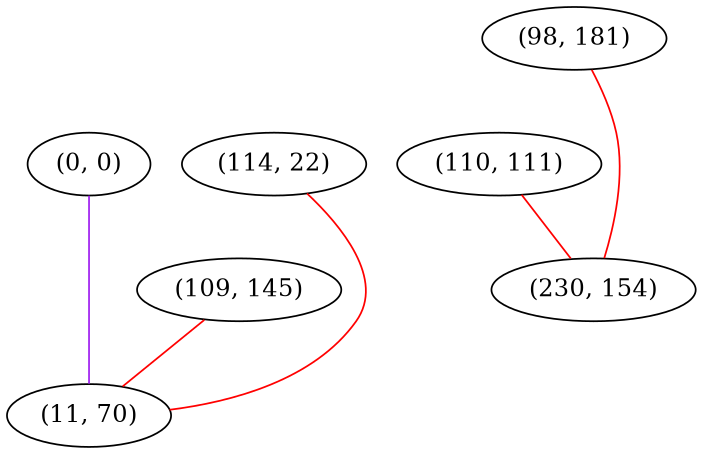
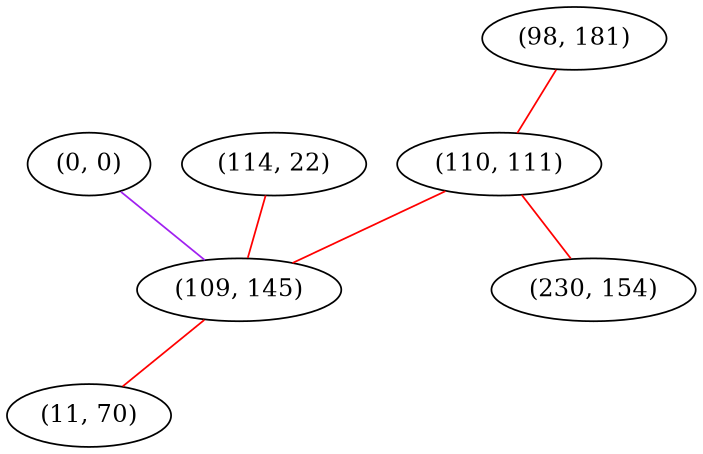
(620, 162) -> (537, 101)
none -> (369, 227)
(89, 290) -> (163, 226)
(335, 345) -> (257, 227)
